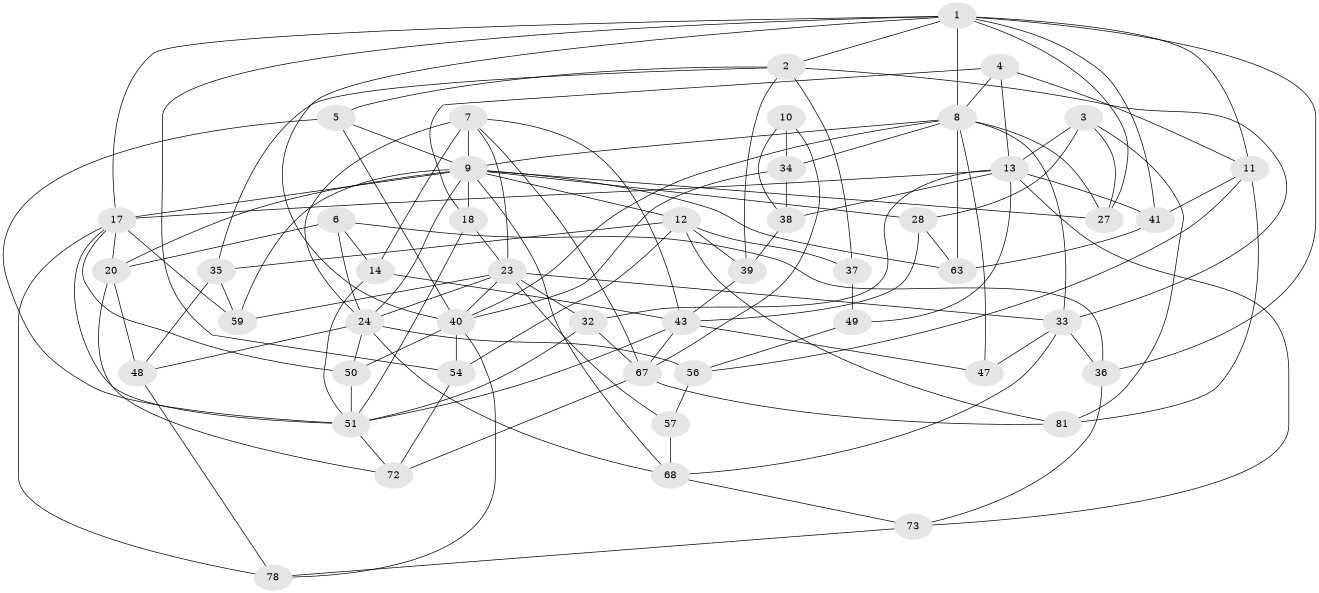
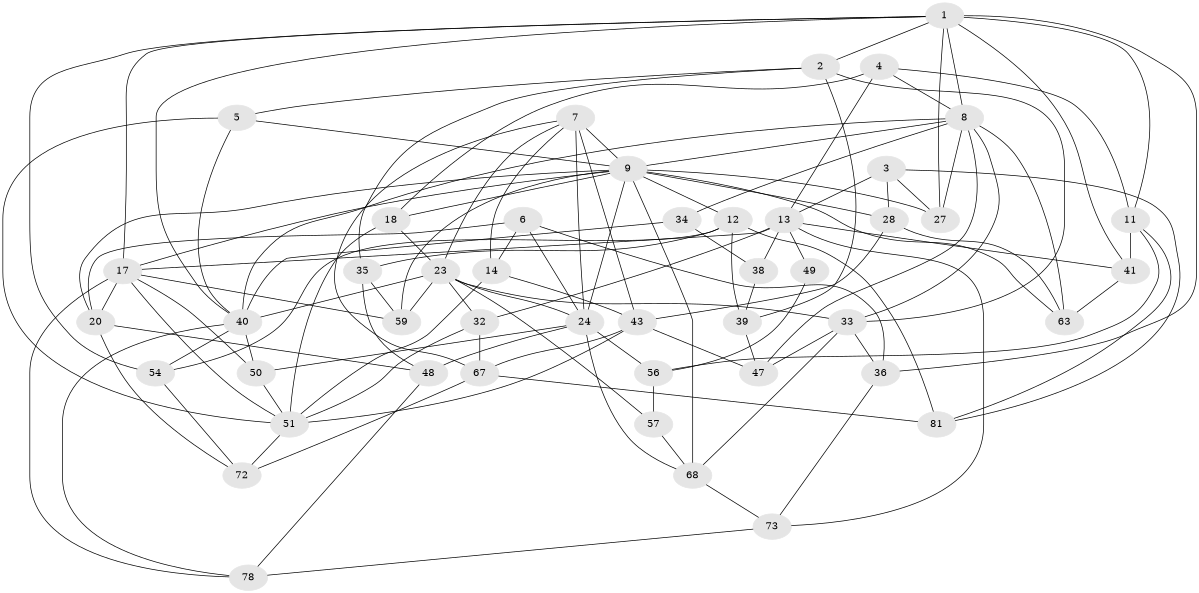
(786, 118) -> none
(852, 271) -> none
(714, 297) -> (751, 350)
